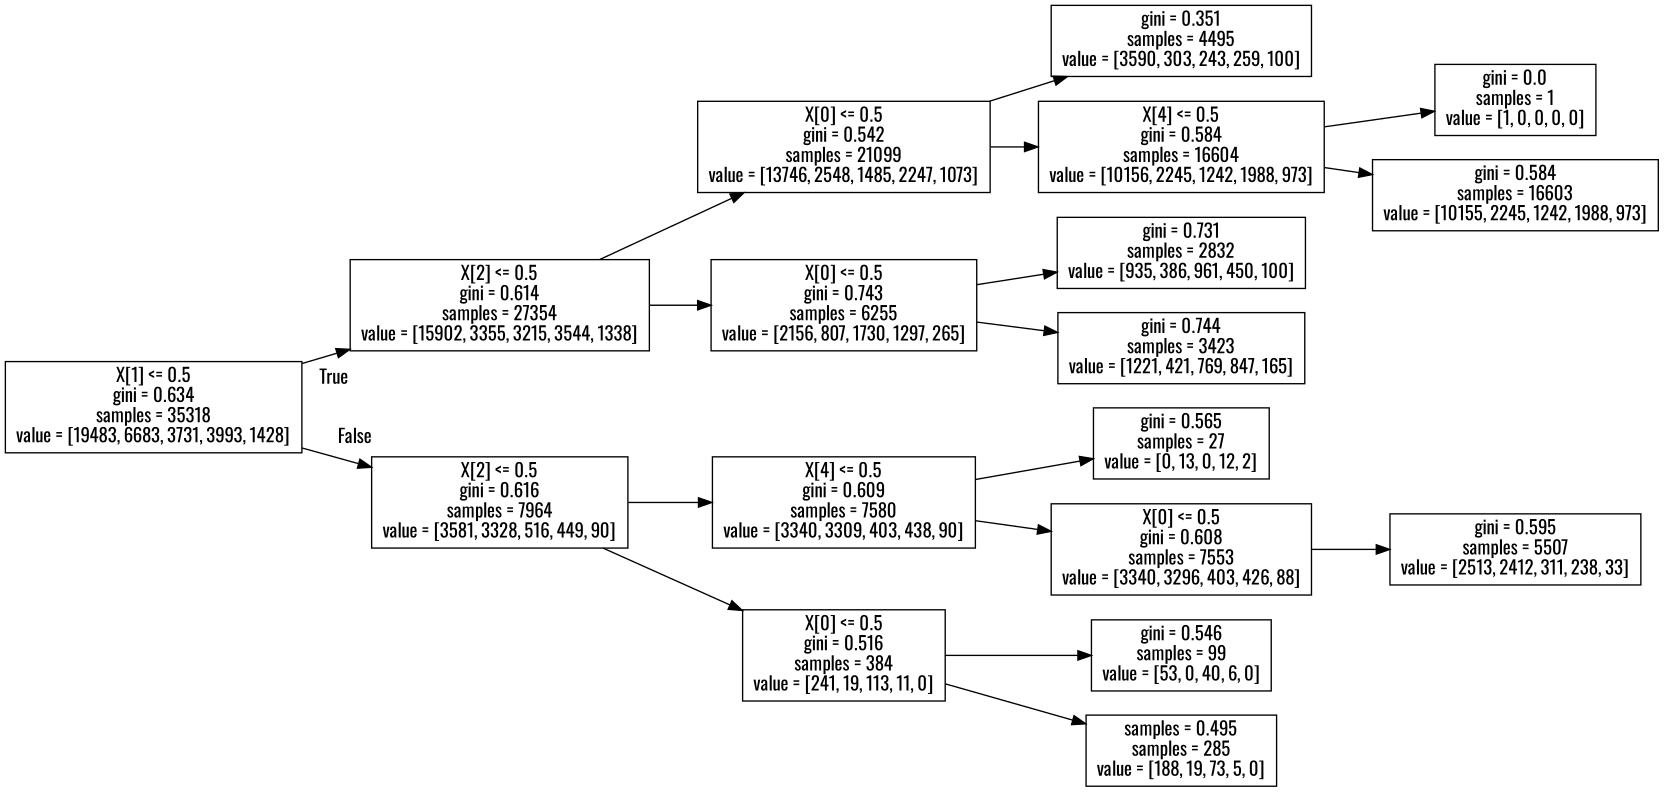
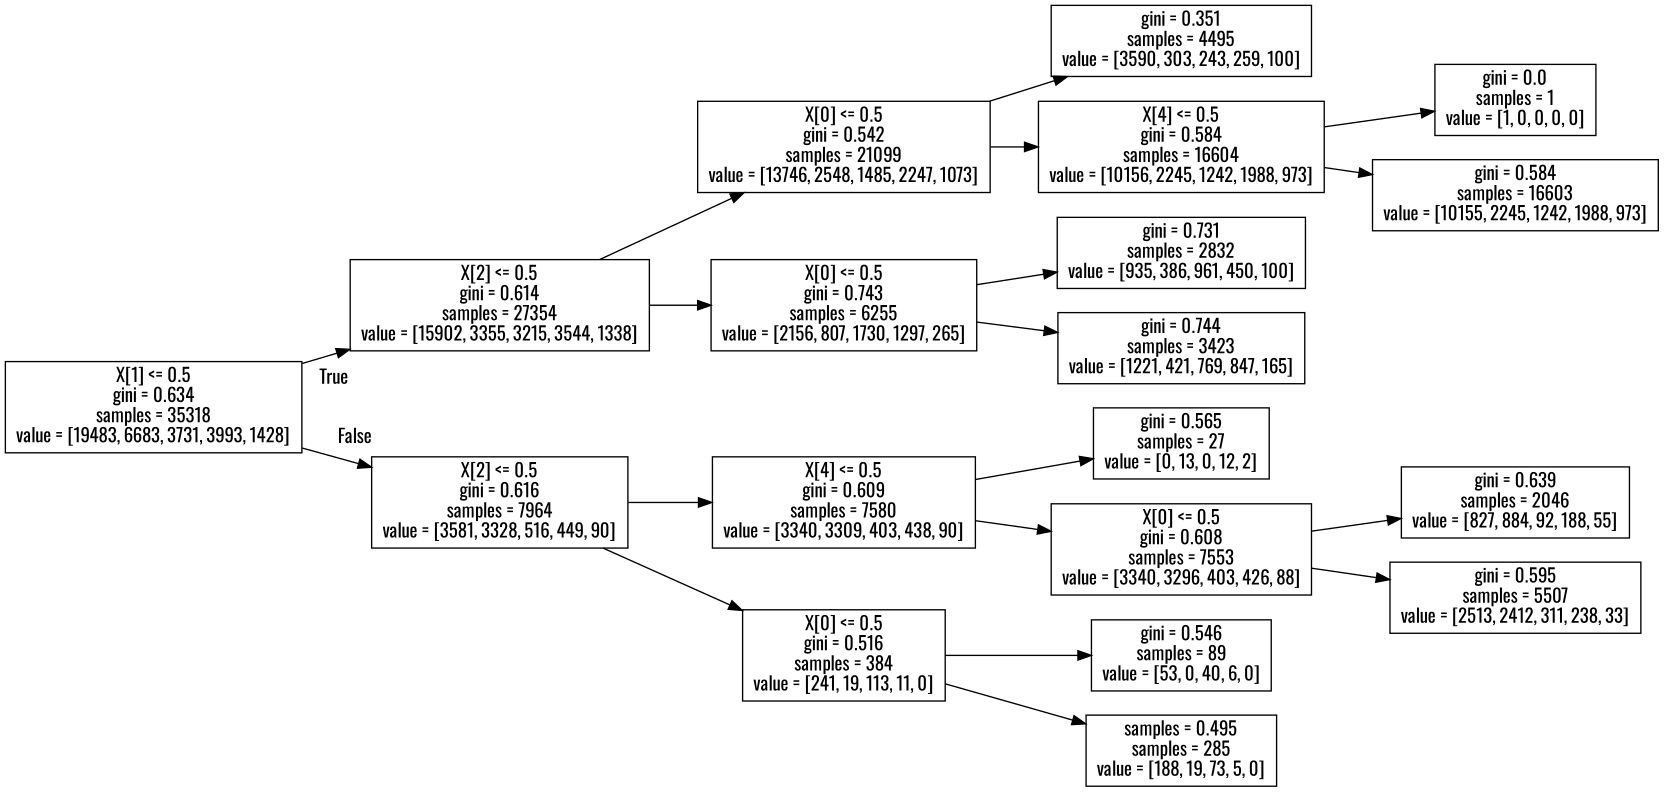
none -> (1515, 502)
(1181, 655) -> (1181, 655)
